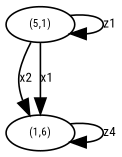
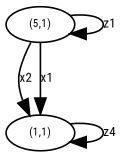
(40, 133) -> (40, 133)
